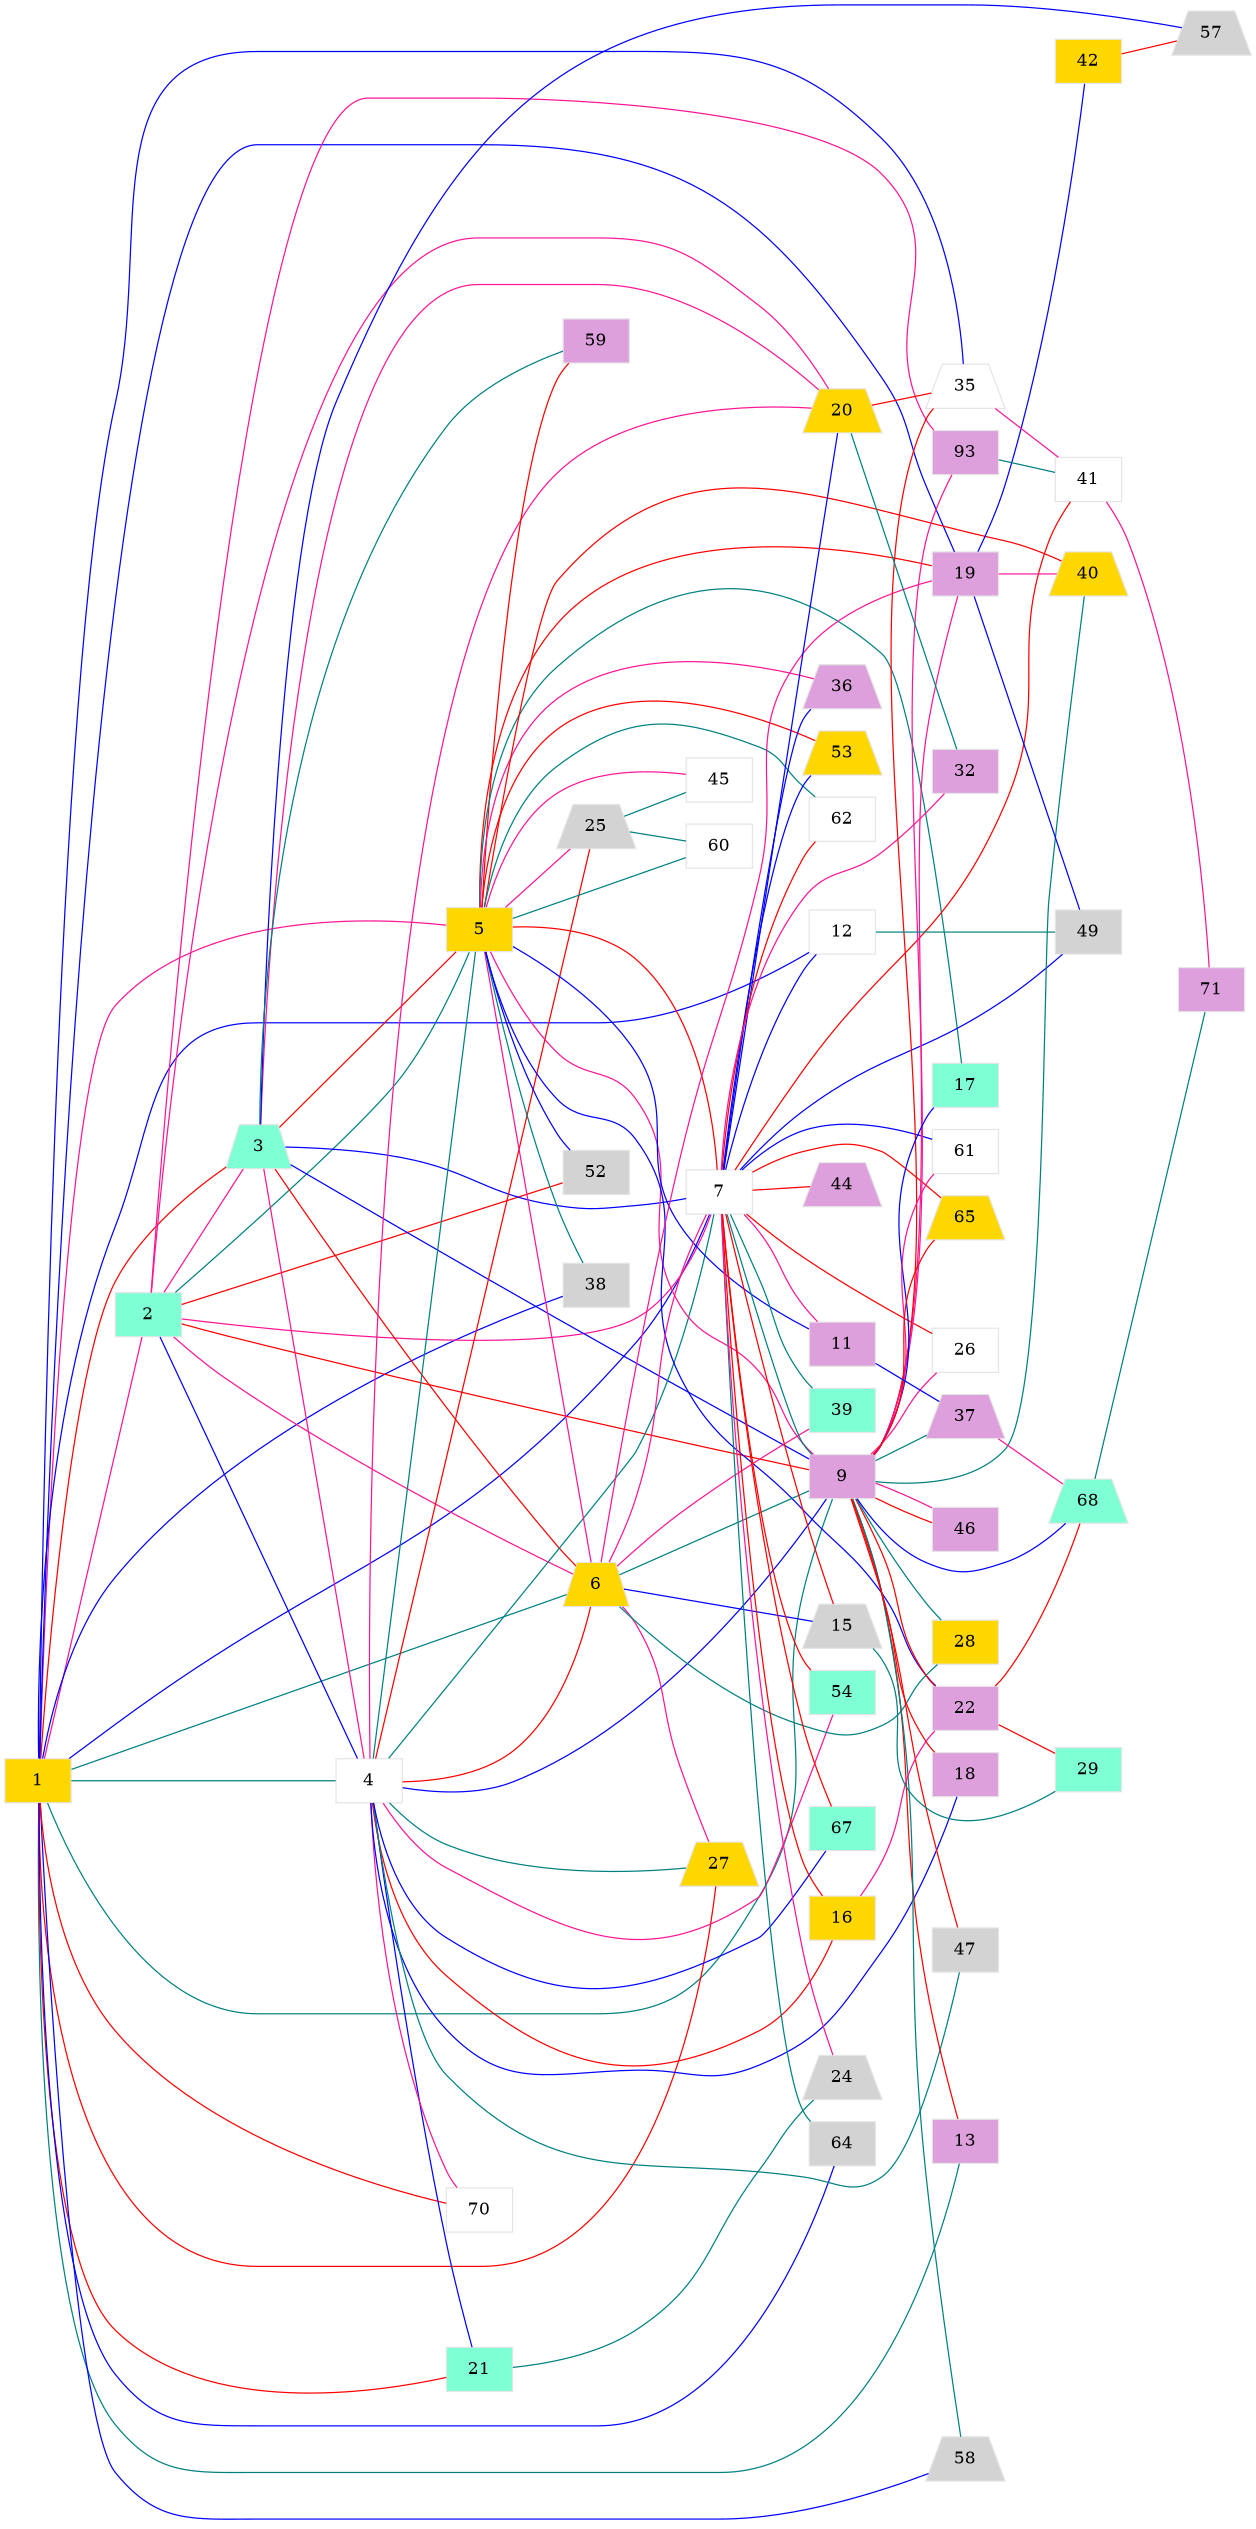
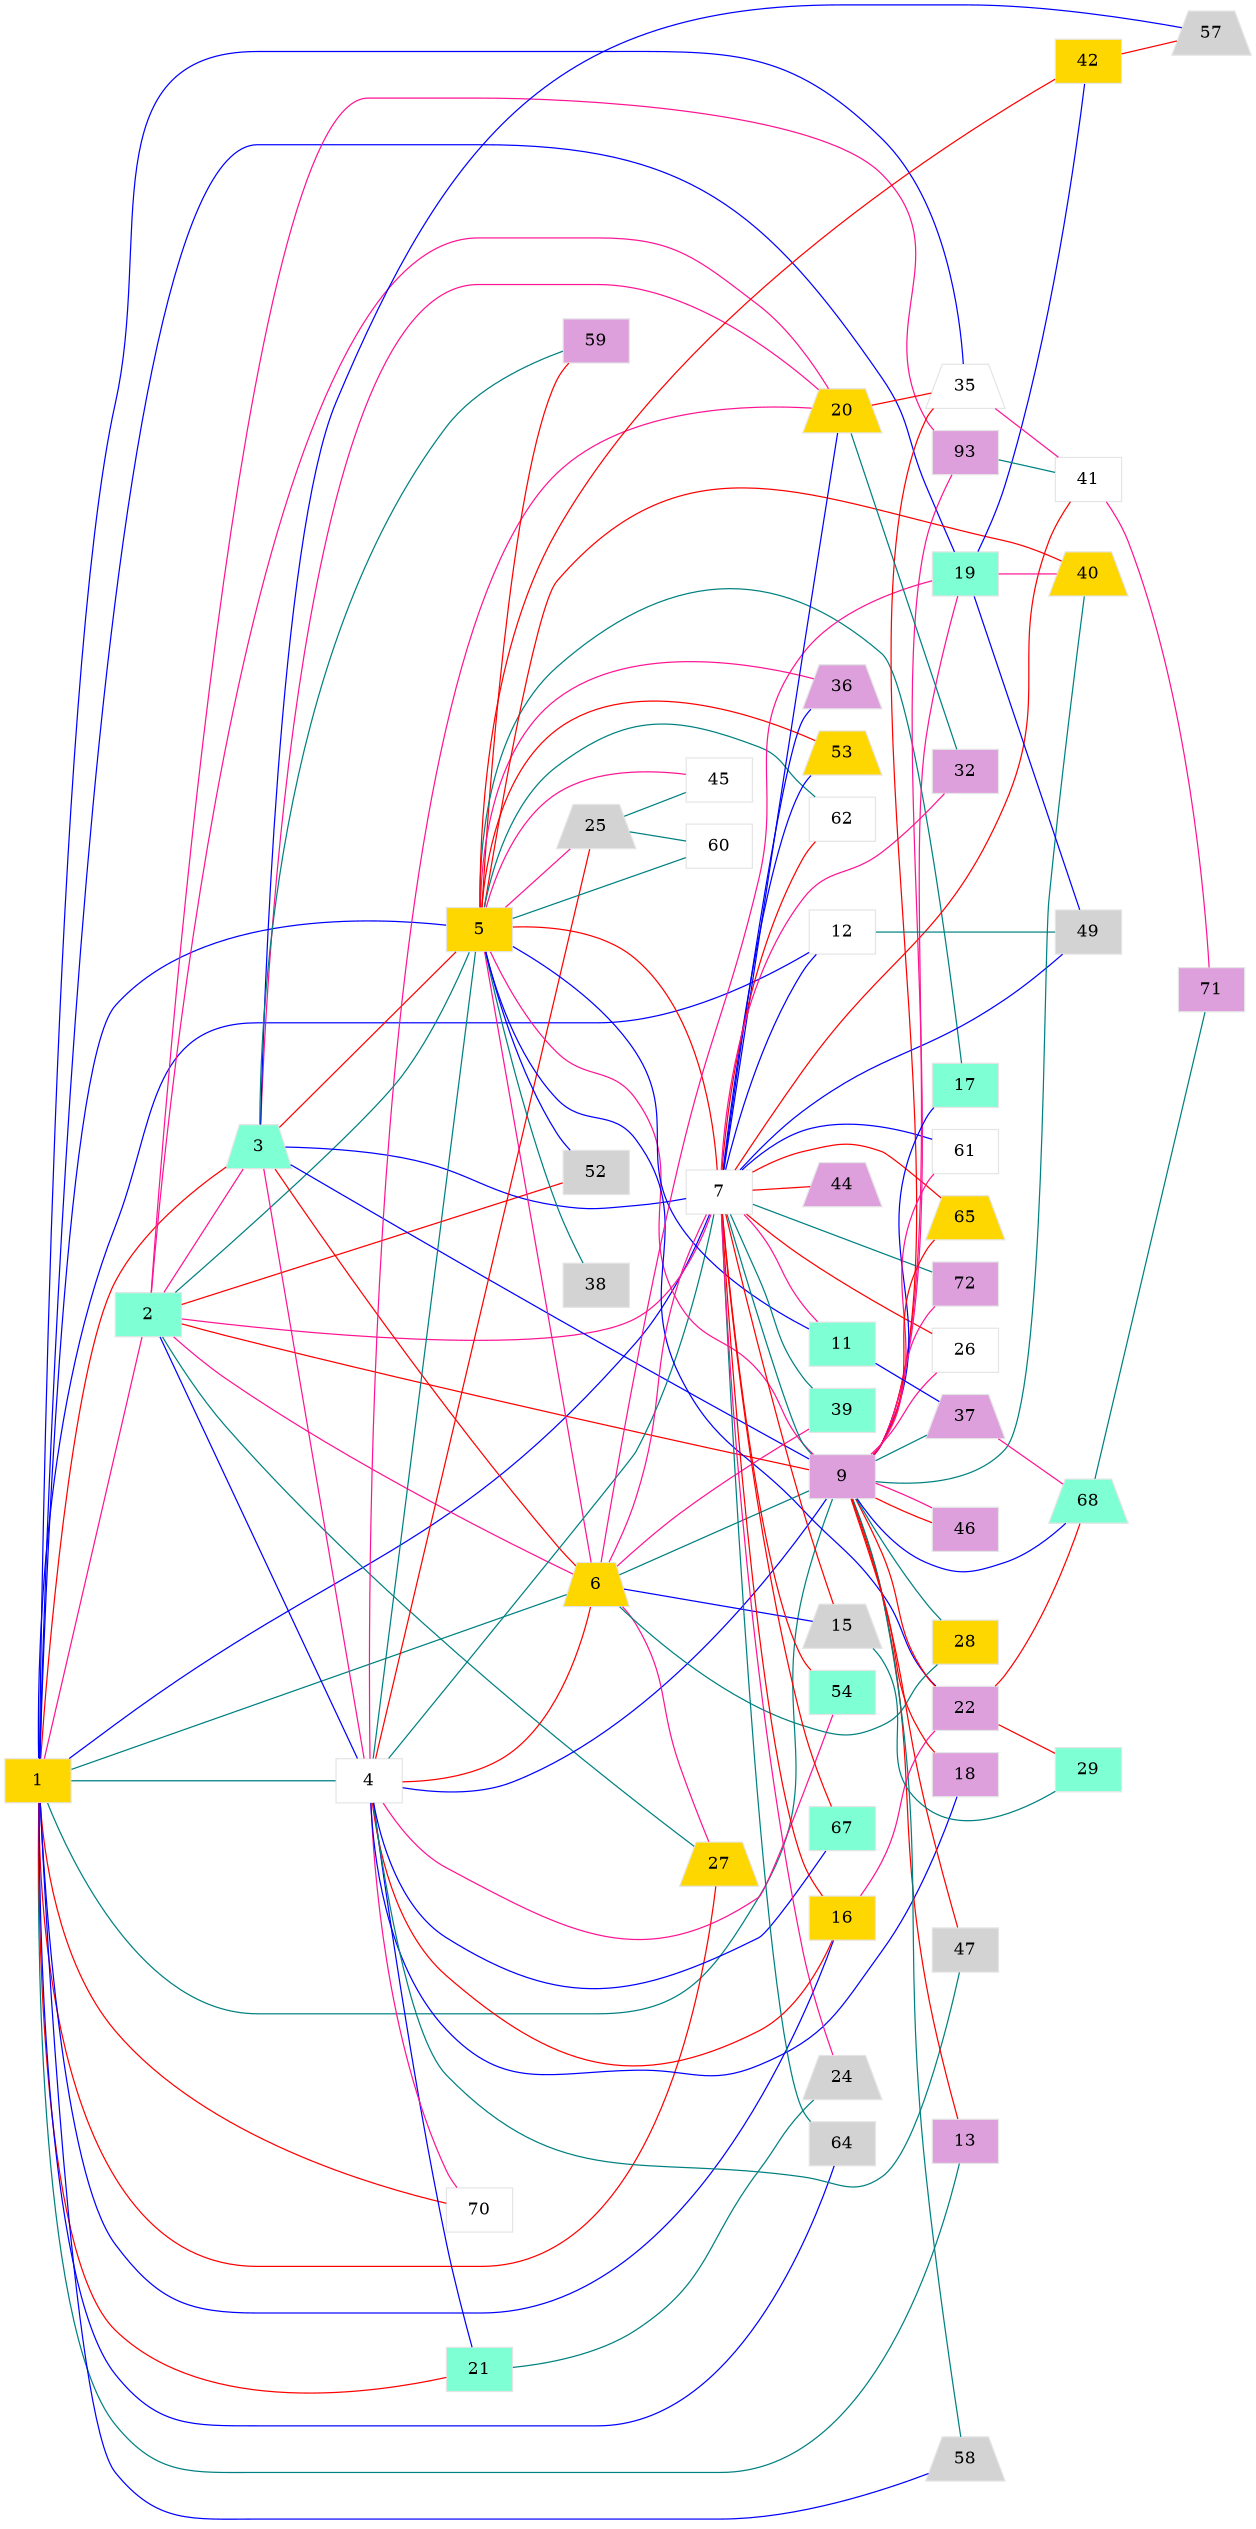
(965, 574) -> (965, 574)
(594, 593) -> (642, 413)
(74, 1204) -> (74, 1204)
none -> (965, 1284)
(842, 1344) -> (842, 1344)
(239, 1464) -> (332, 2313)
(530, 1866) -> (423, 1623)
